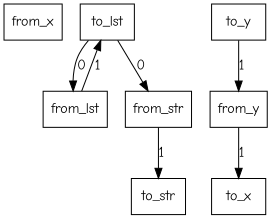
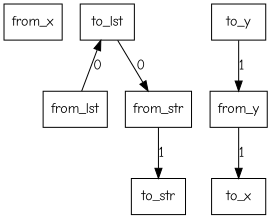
(77, 59) -> none
(98, 66) -> (98, 66)
